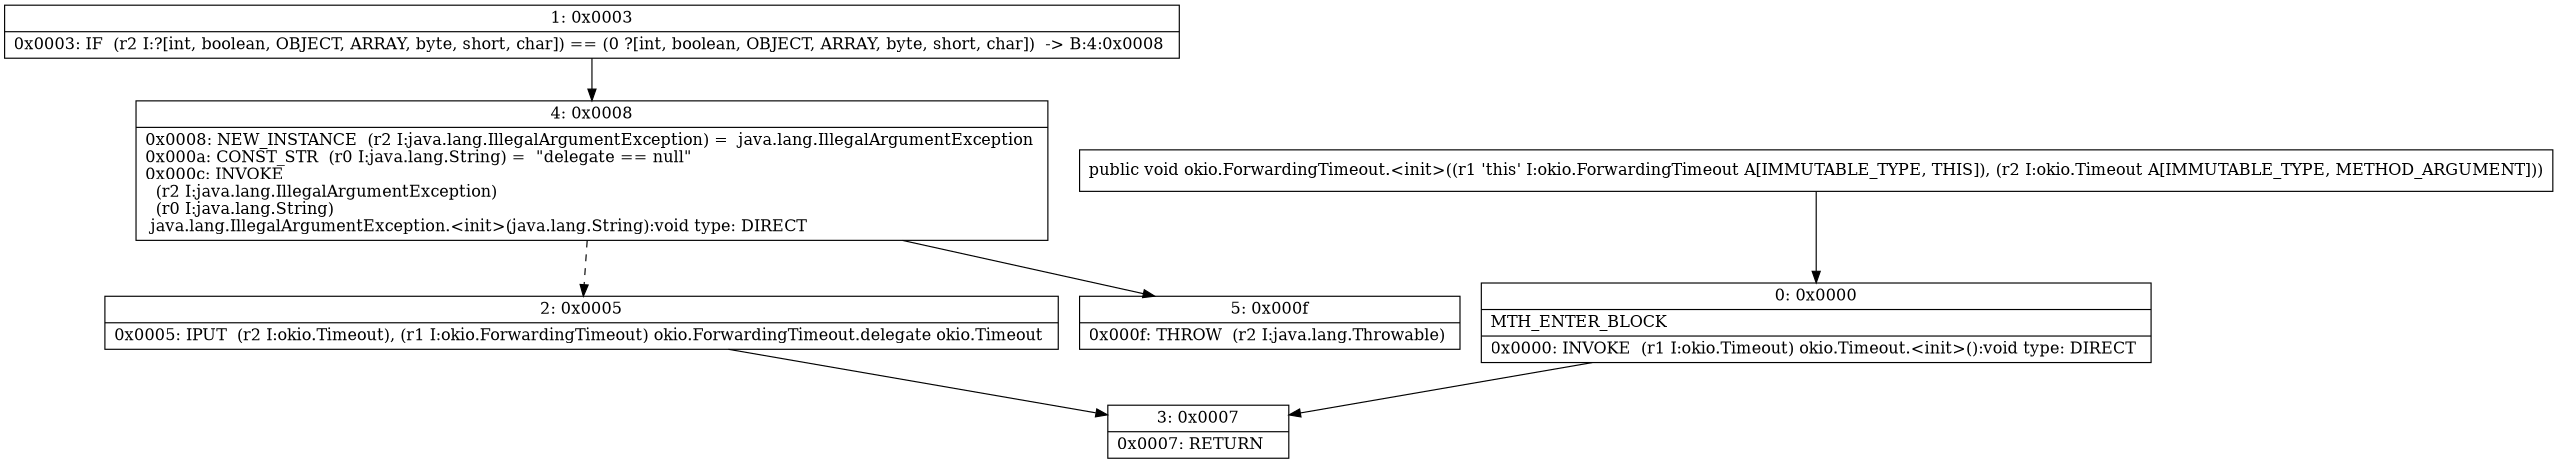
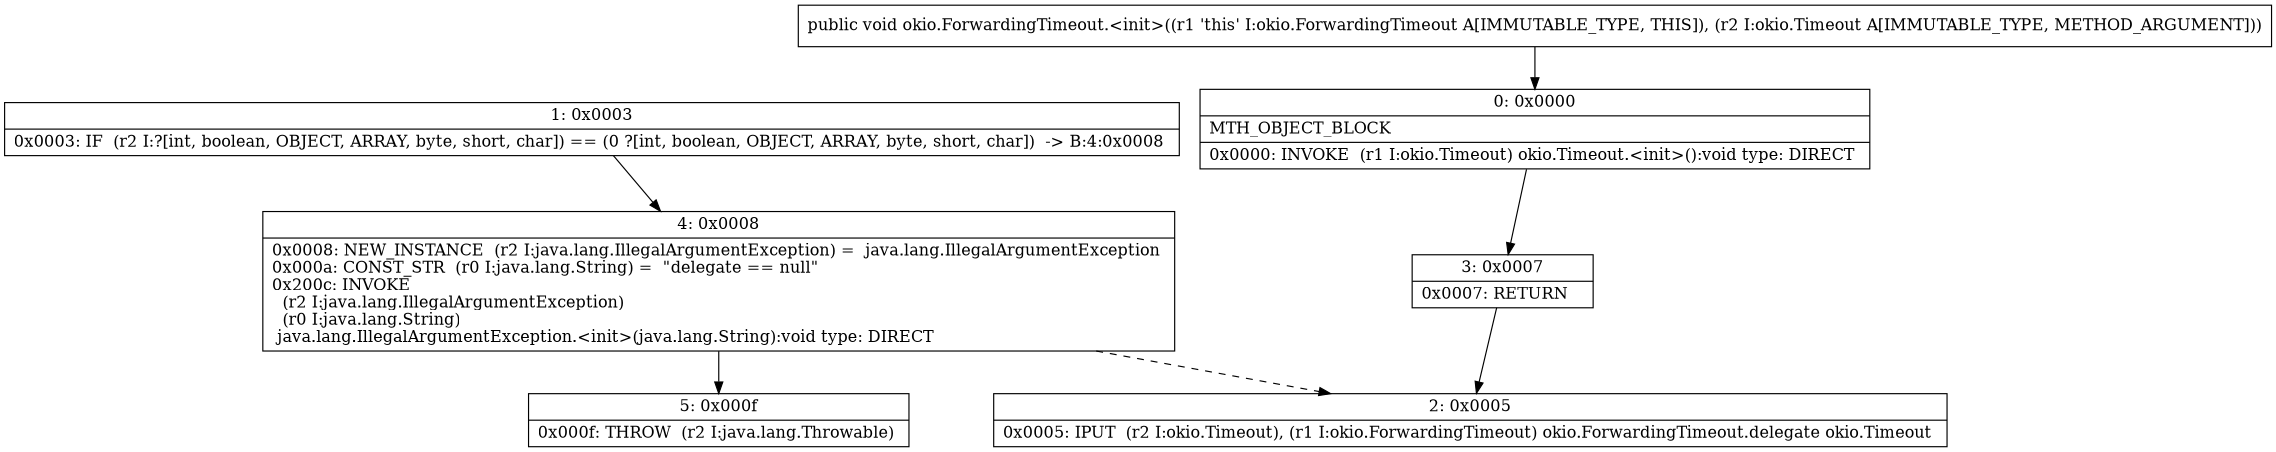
(220, 175) -> (347, 285)
(1579, 322) -> (1300, 129)
(912, 381) -> (1488, 345)
